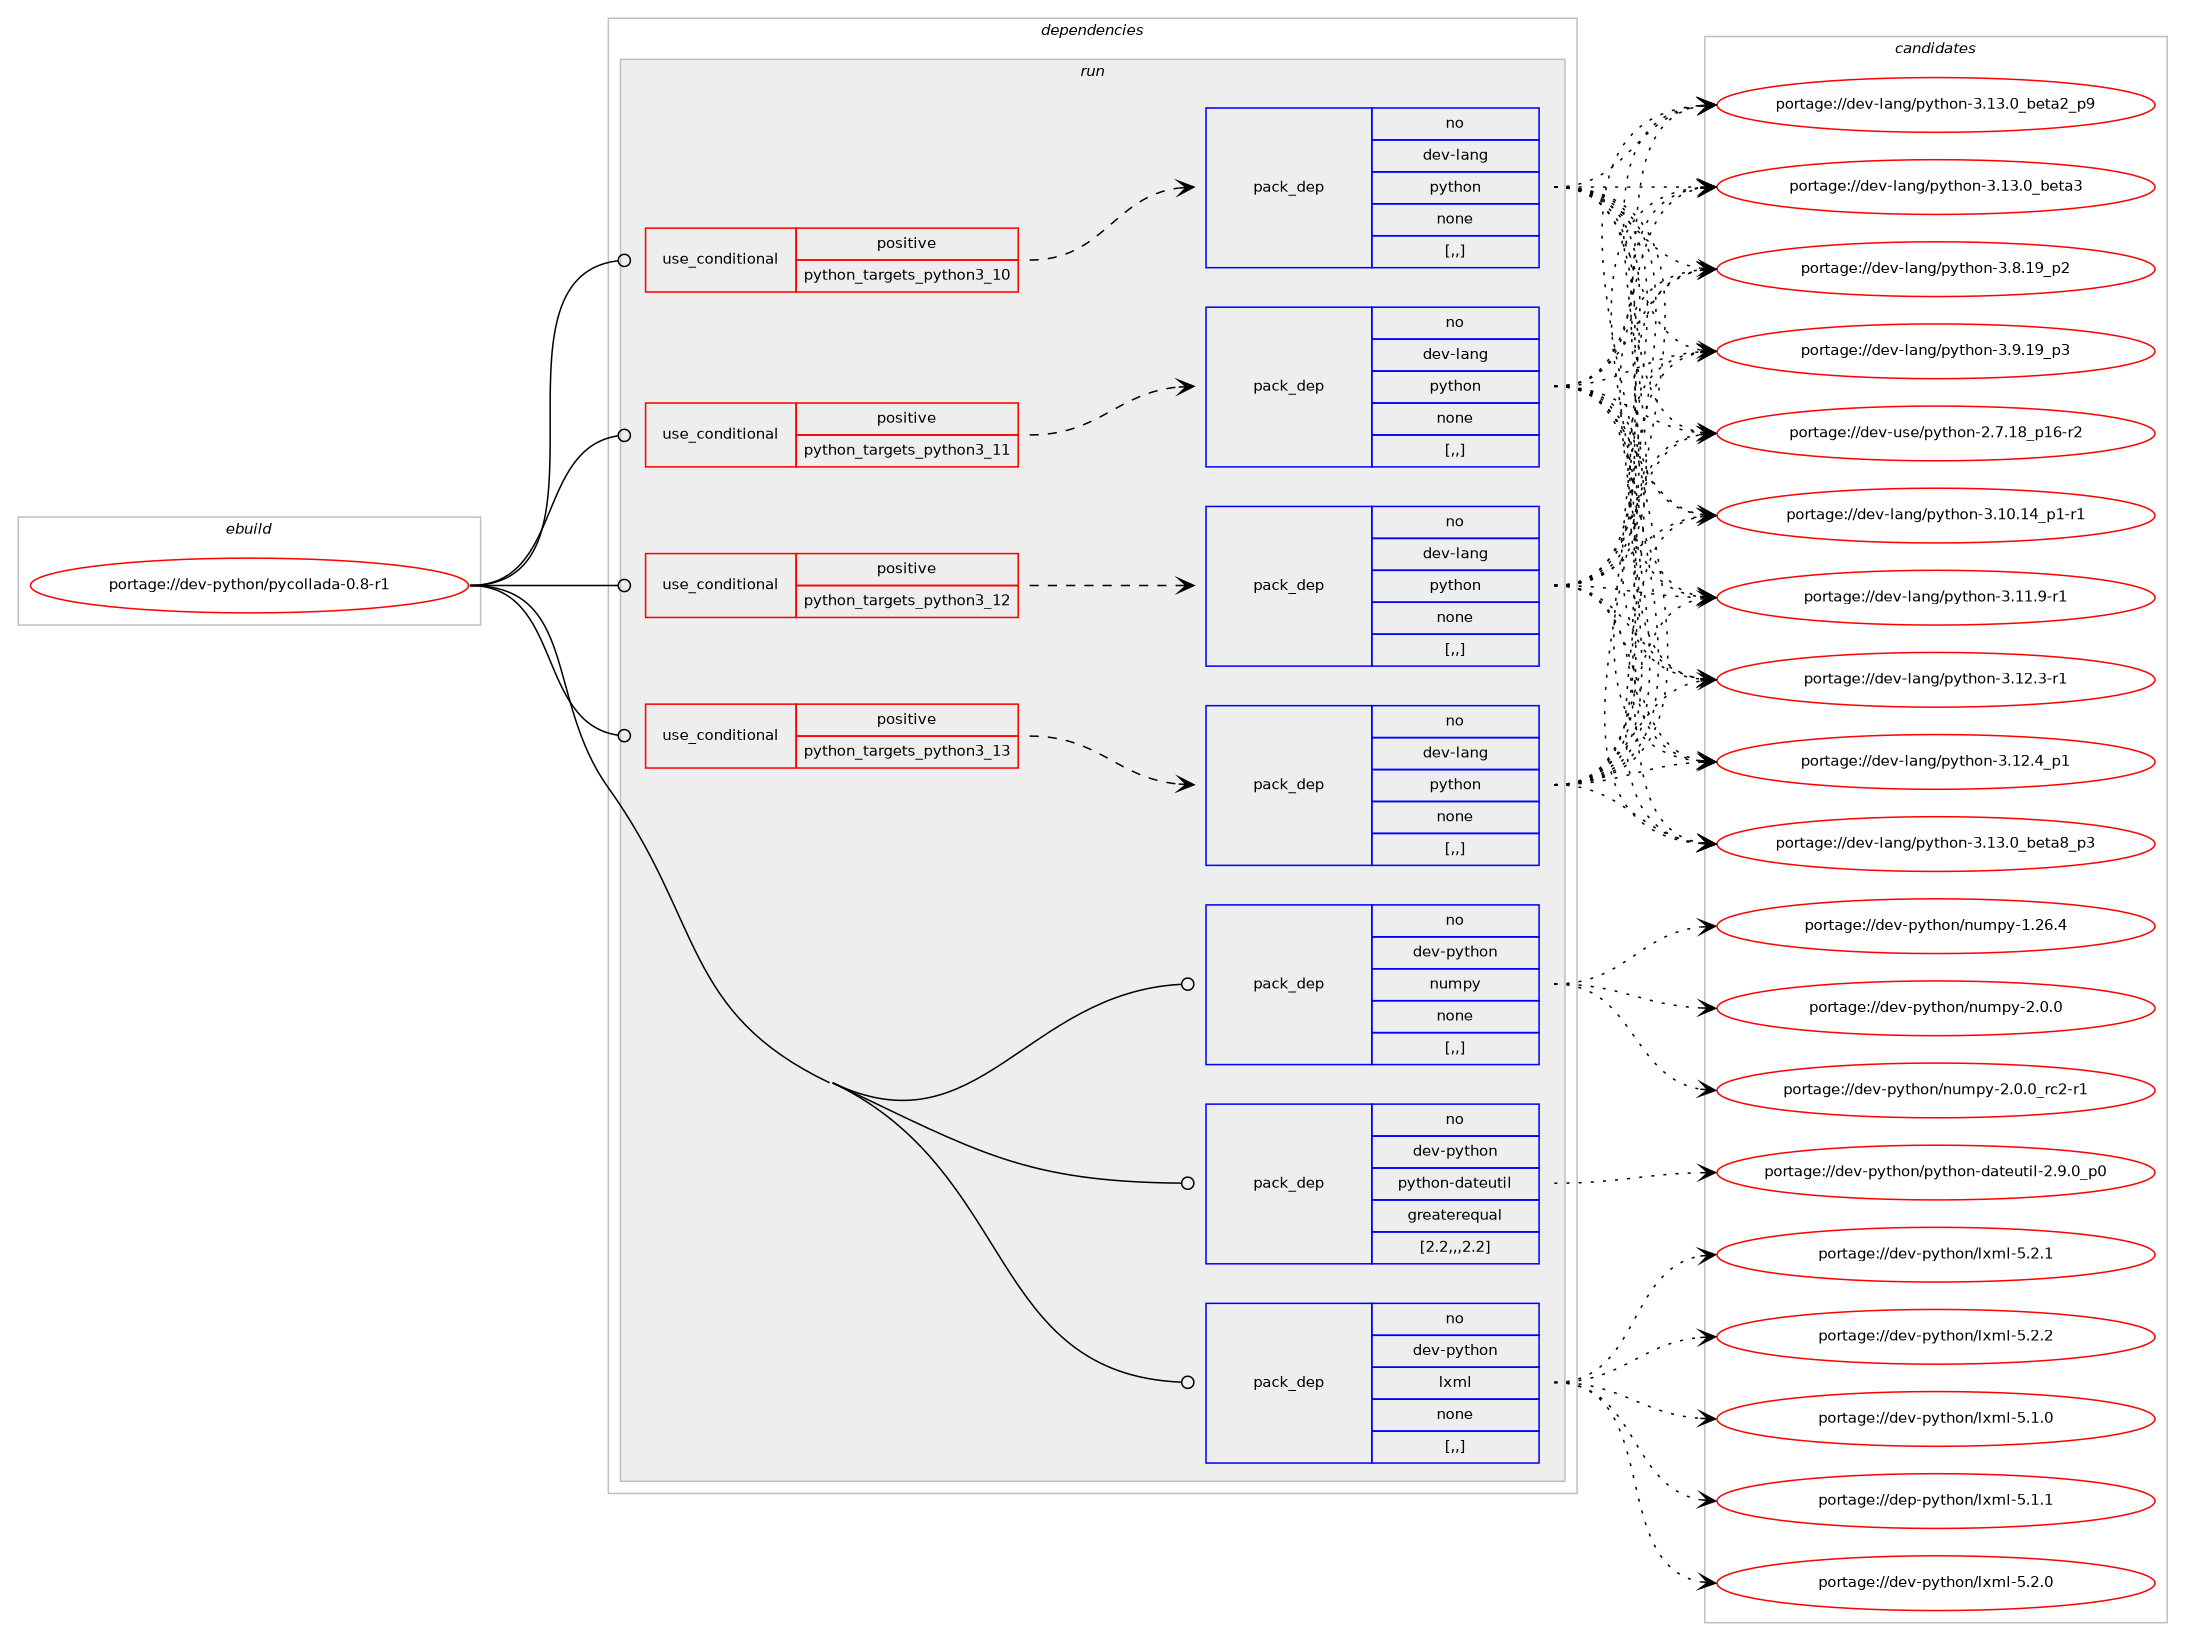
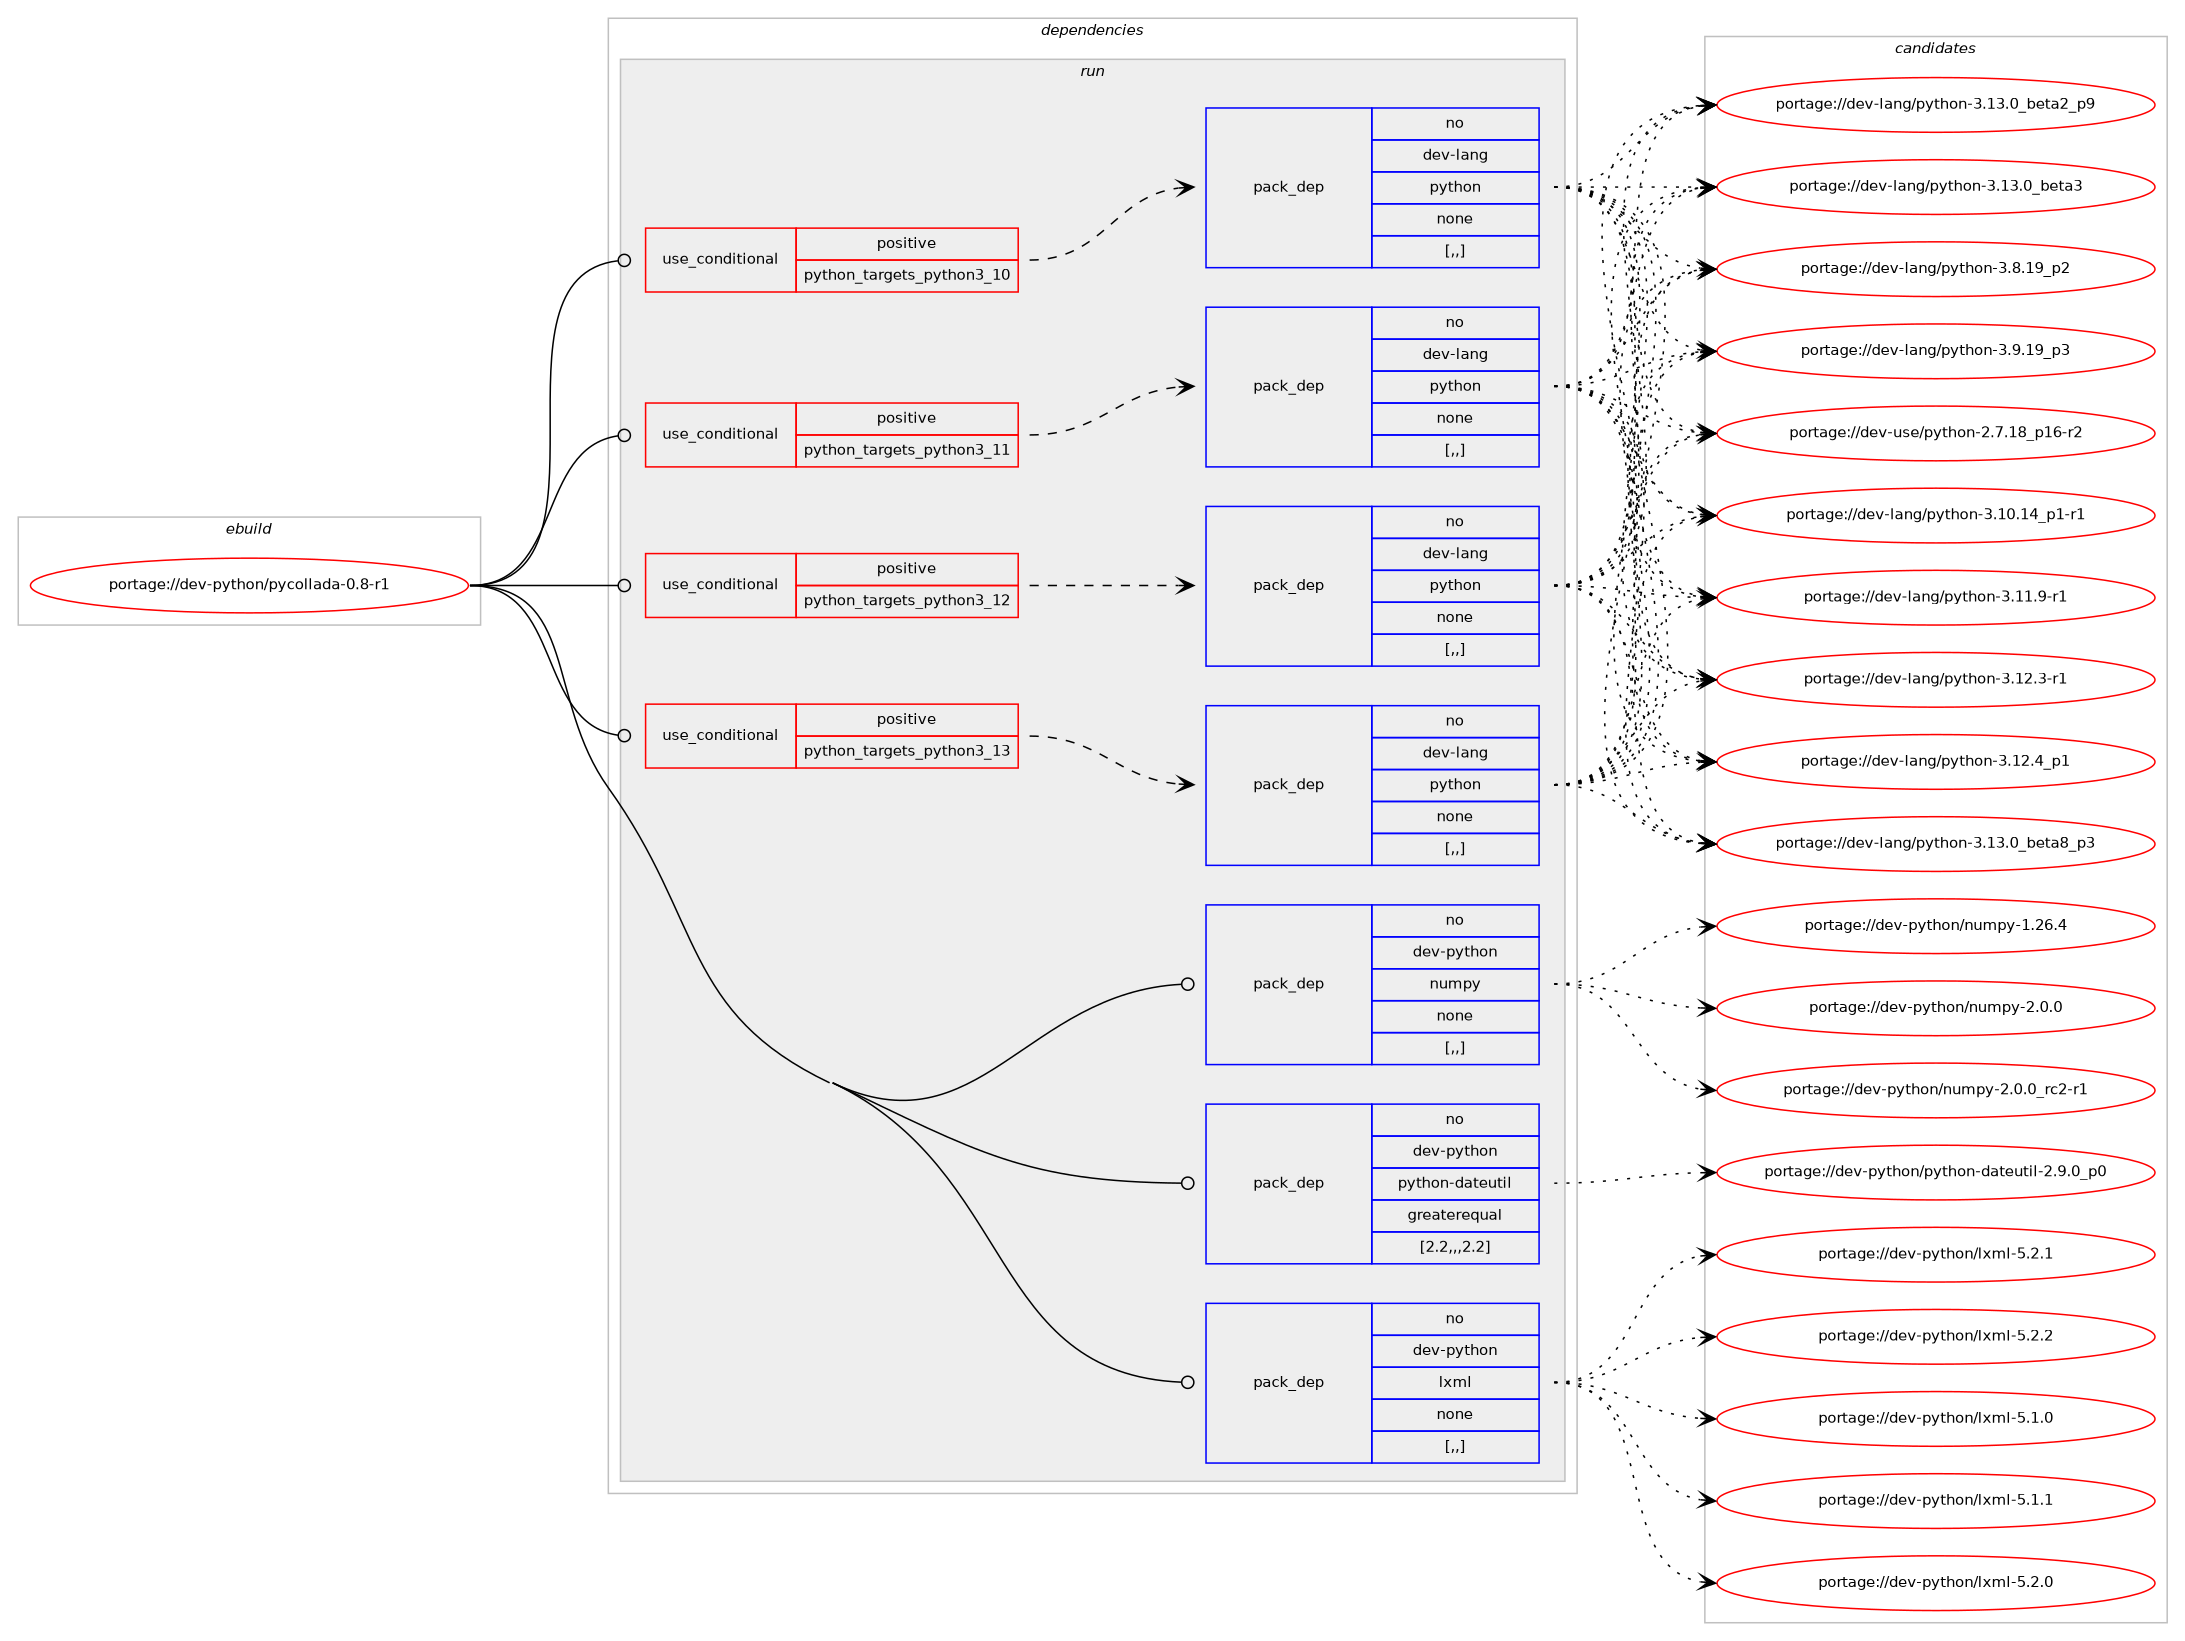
(1936, 1501) -> (1936, 1501)
